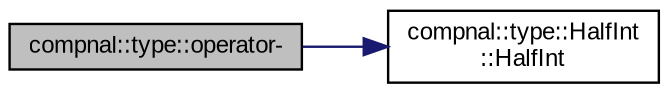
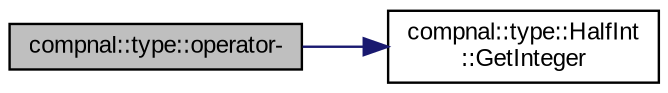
(523, 47) -> (523, 47)
